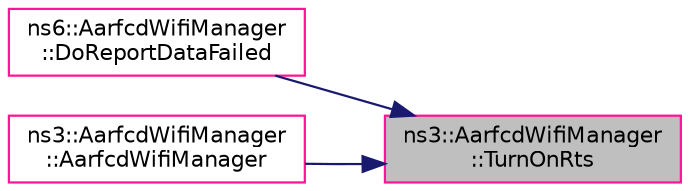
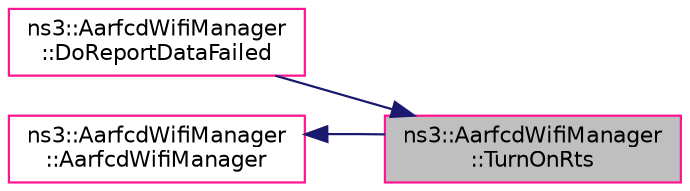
(157, 42) -> (157, 42)
(334, 164) -> (356, 134)
